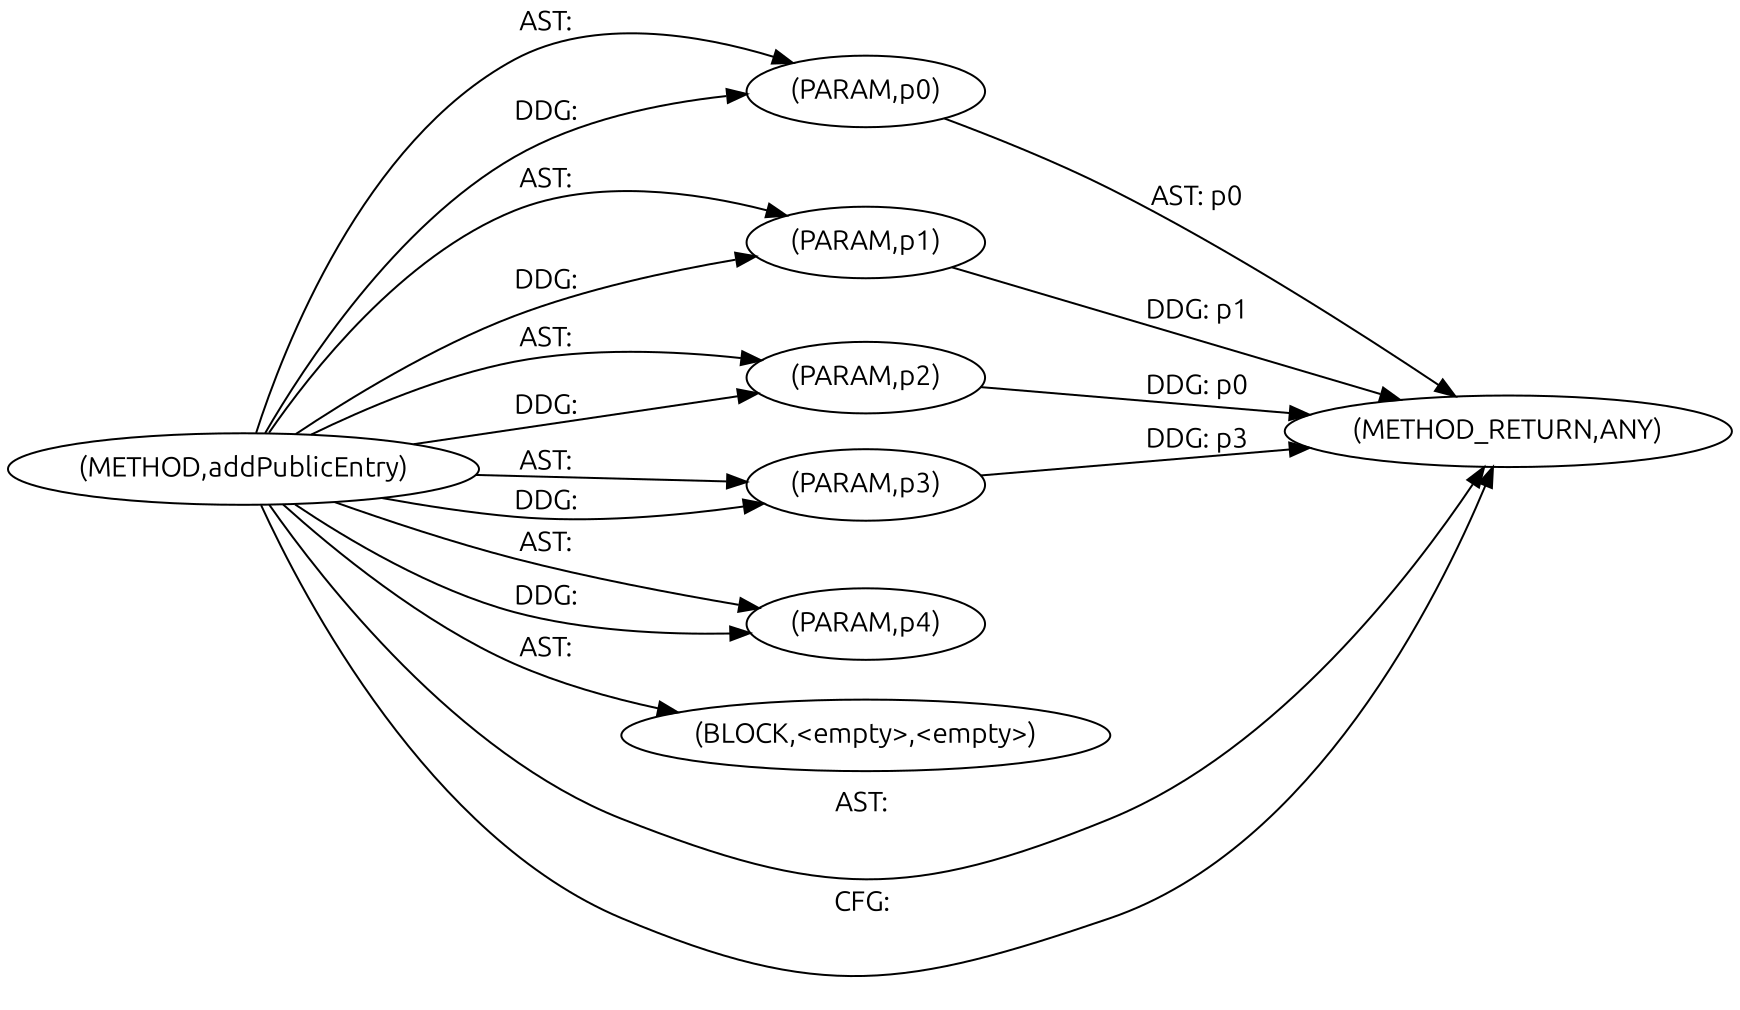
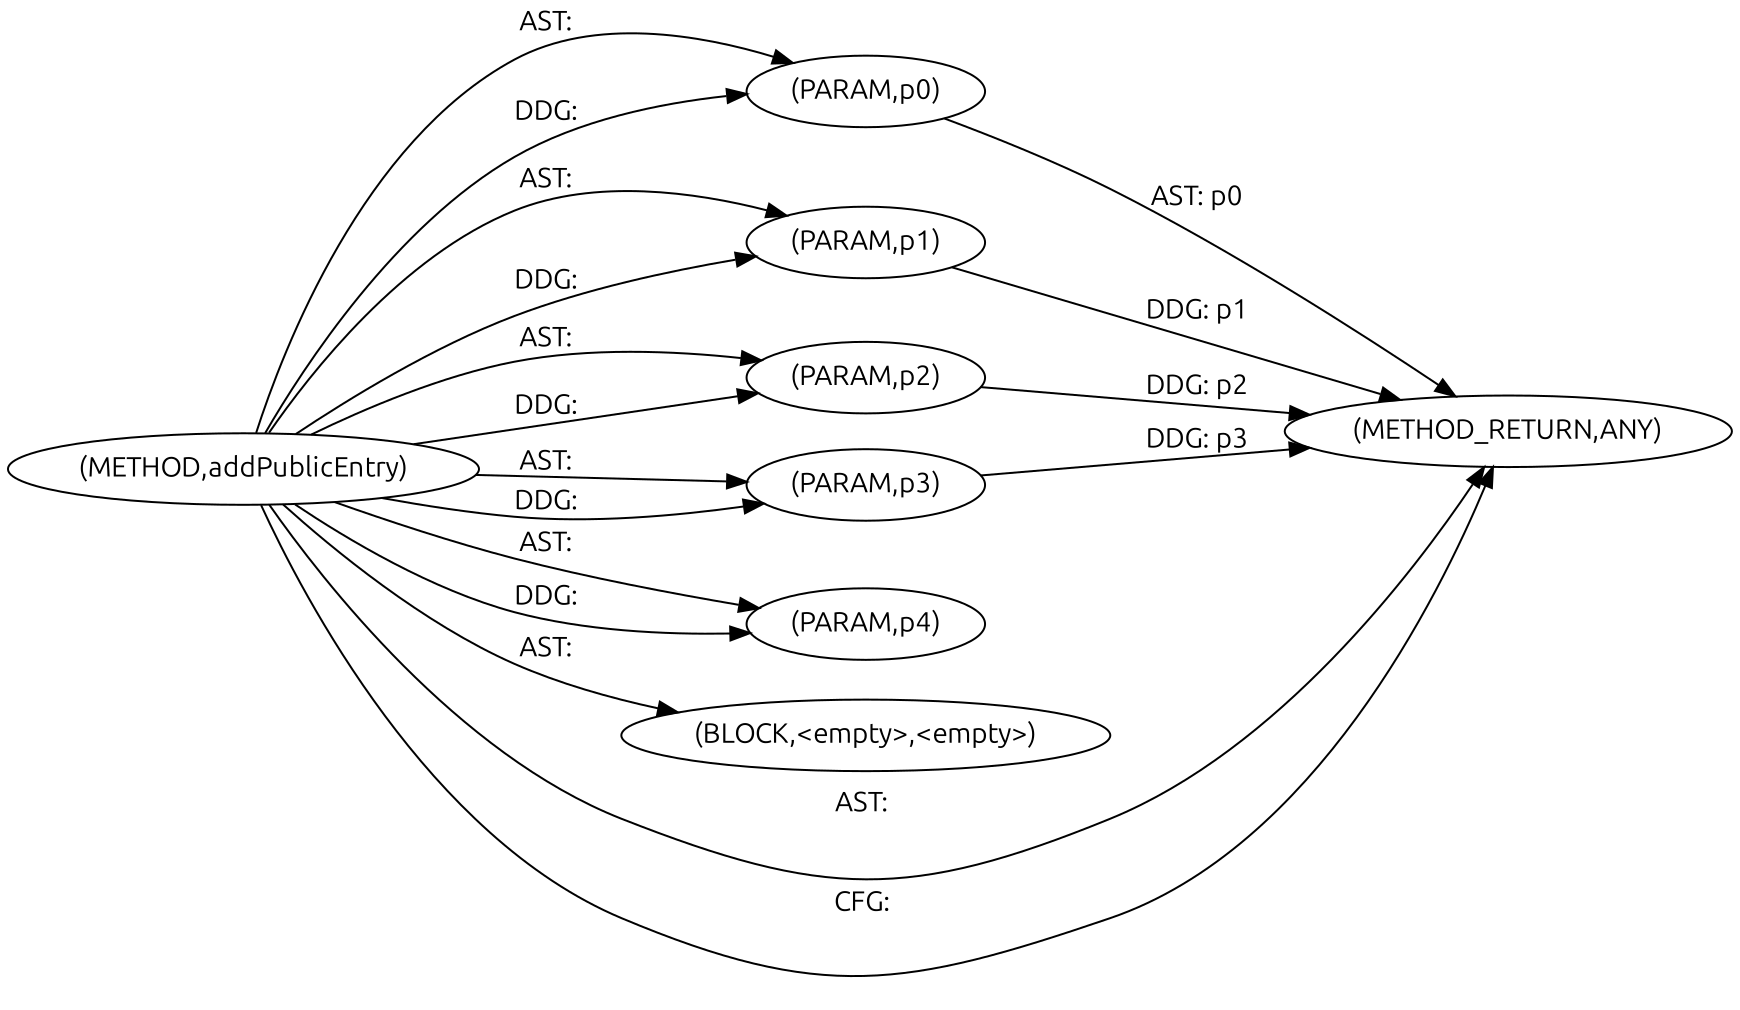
(1197, 387) -> (1197, 387)
